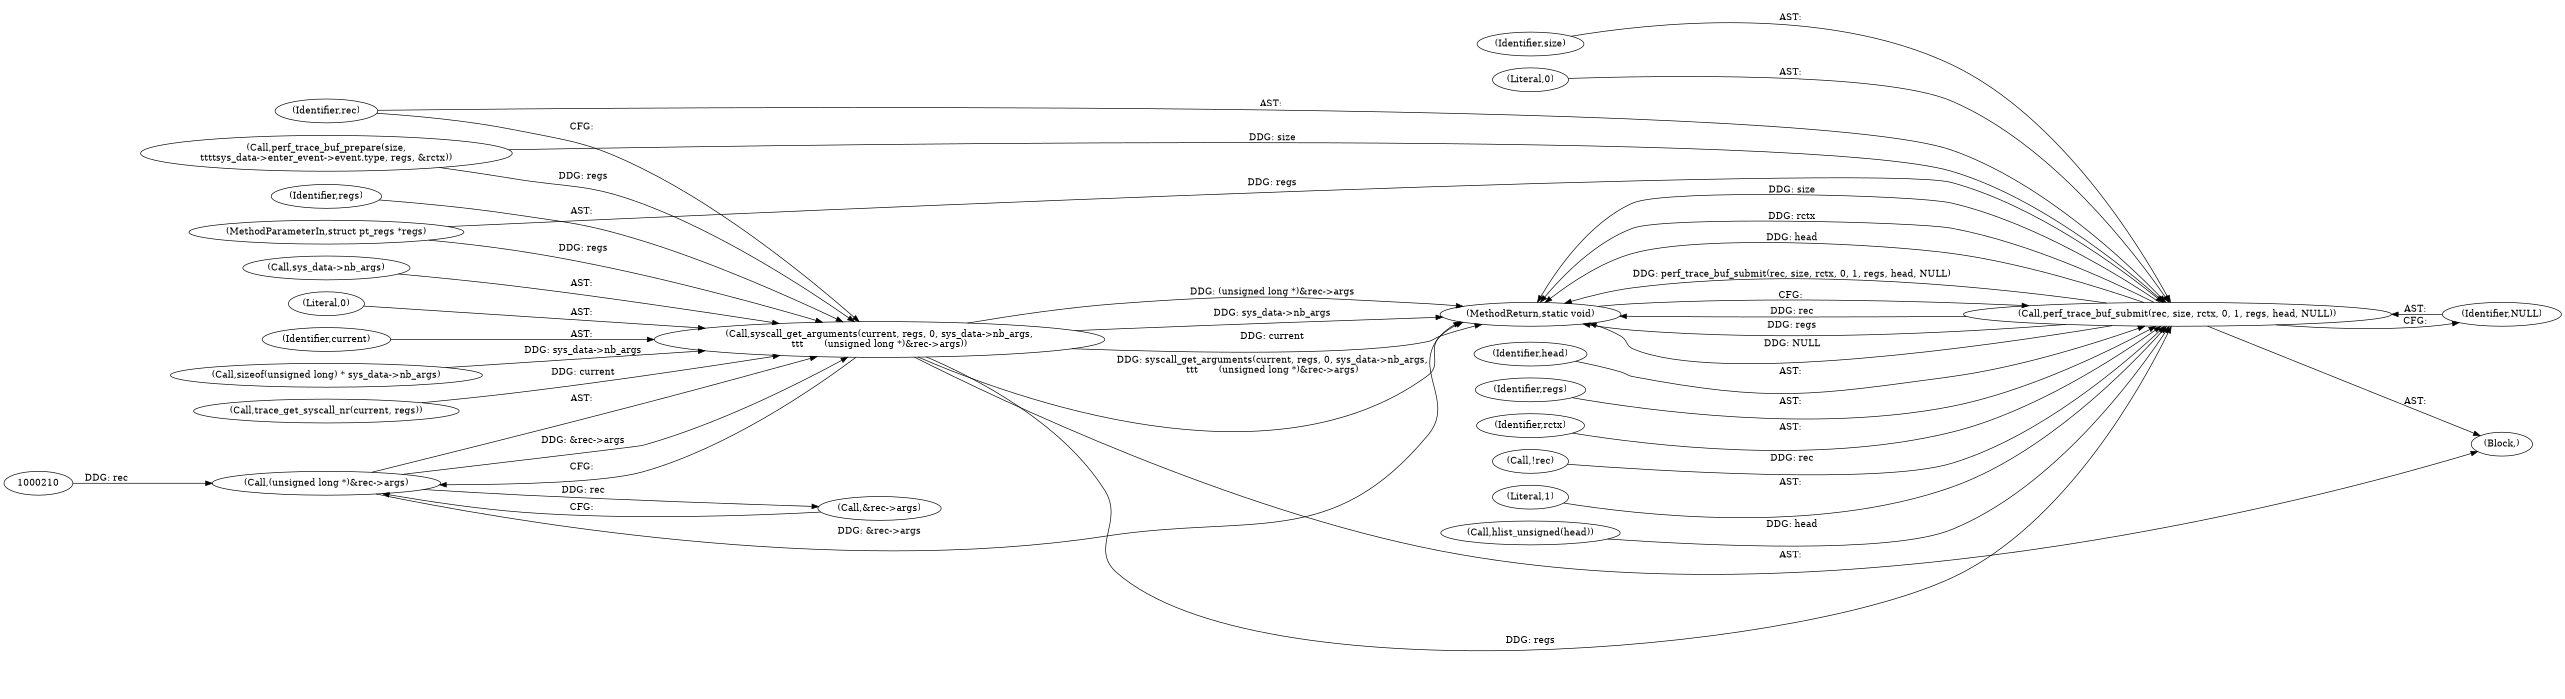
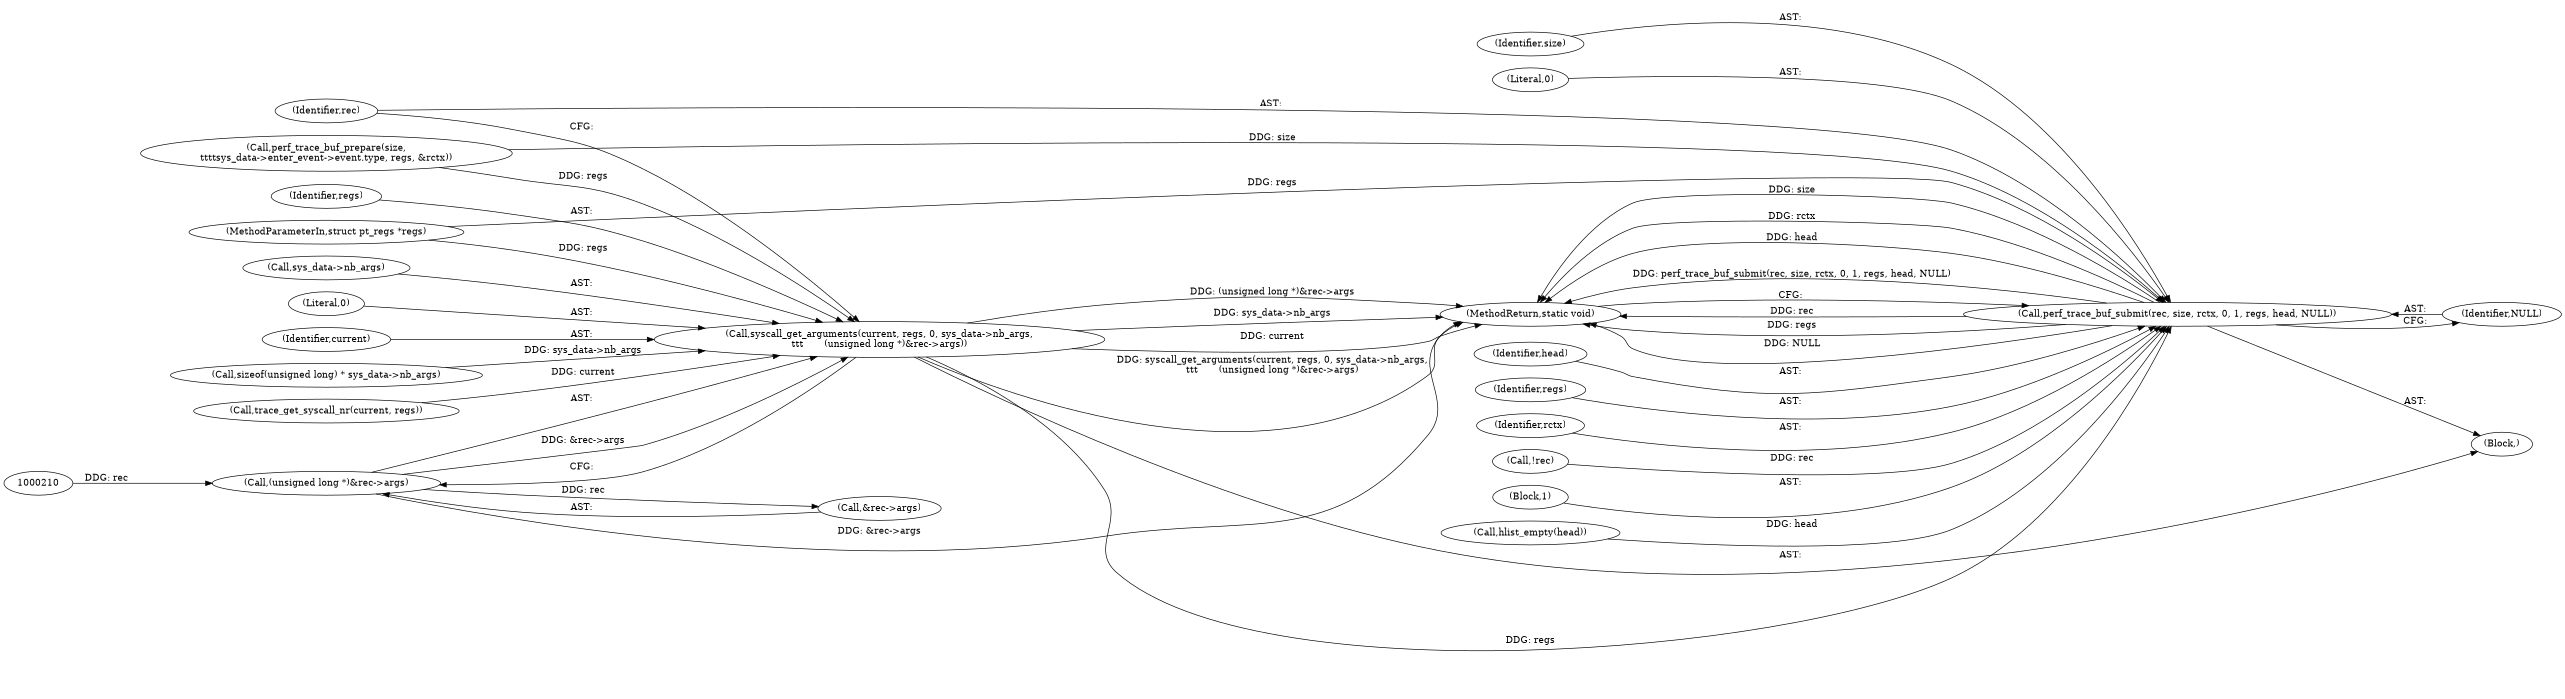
(1531, 497) -> (1531, 497)
(583, 507) -> (583, 507)
(1531, 533) -> (1531, 533)
